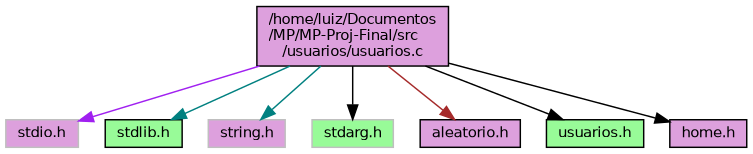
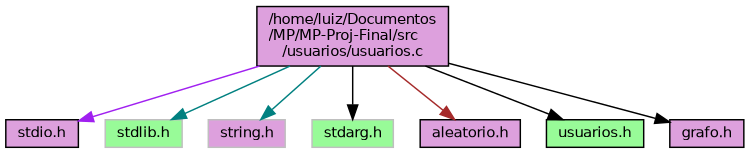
(42, 134) -> (42, 134)
(144, 134) -> (144, 134)
(708, 134) -> (707, 134)
